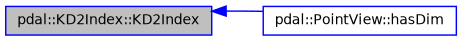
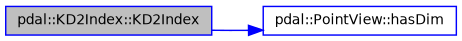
(244, 11) -> (230, 30)
